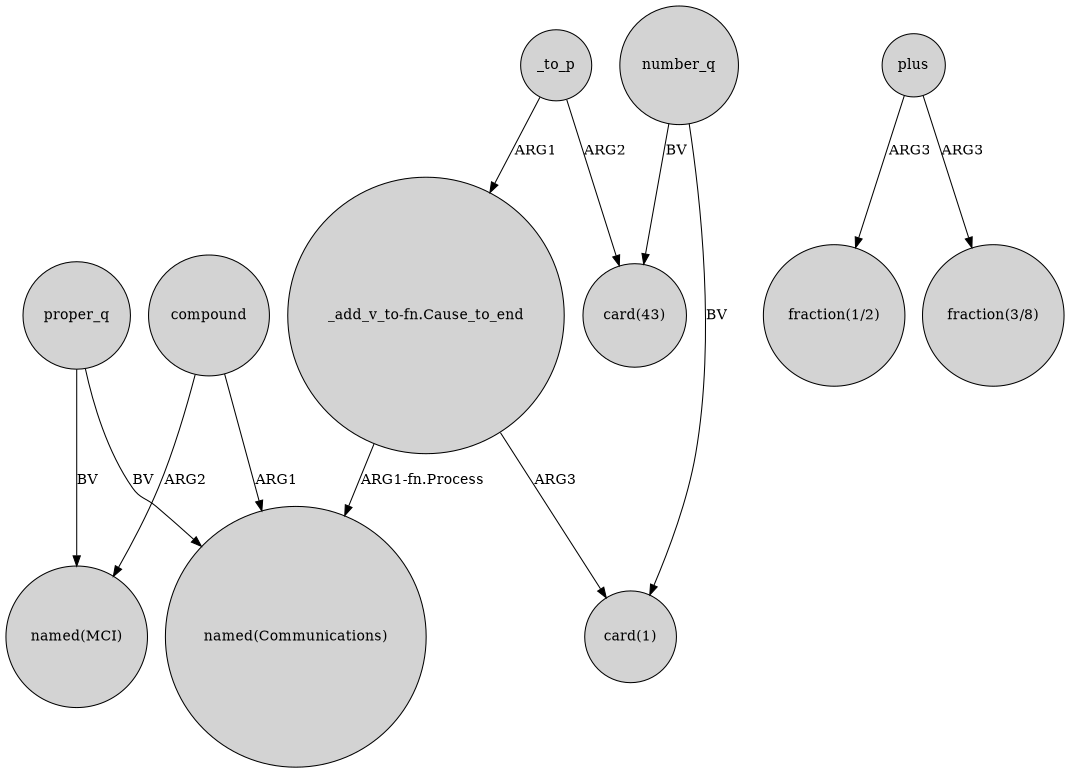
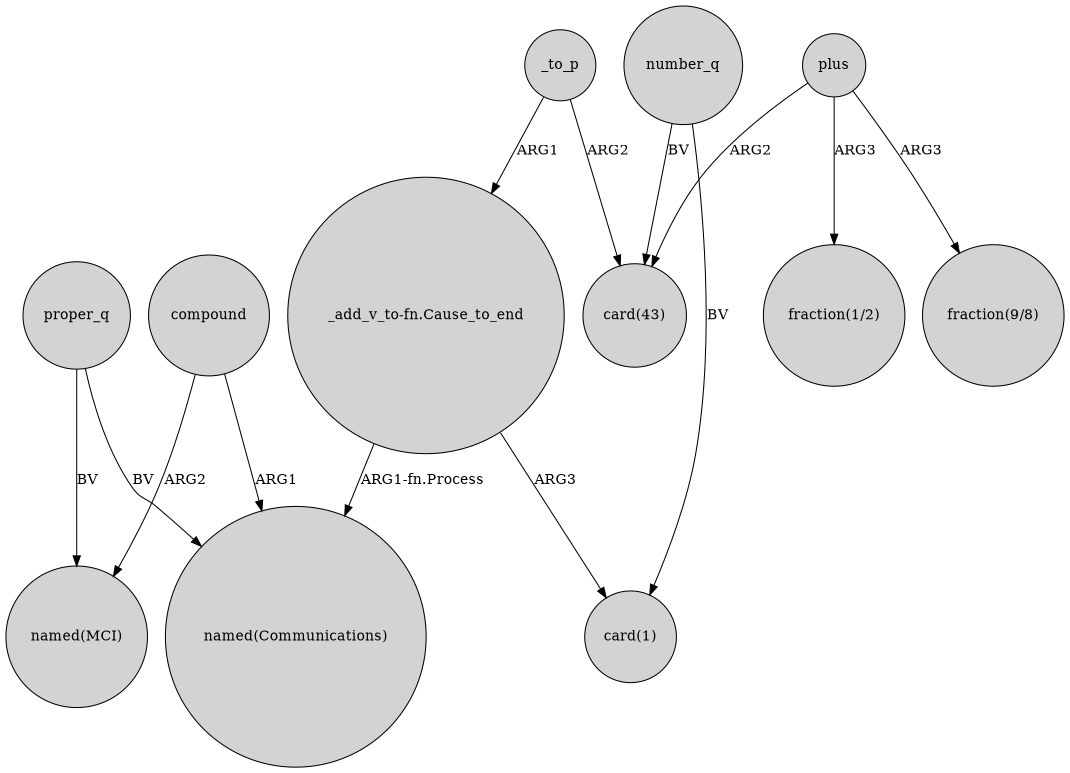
none -> (718, 158)
(993, 315) -> (993, 315)
